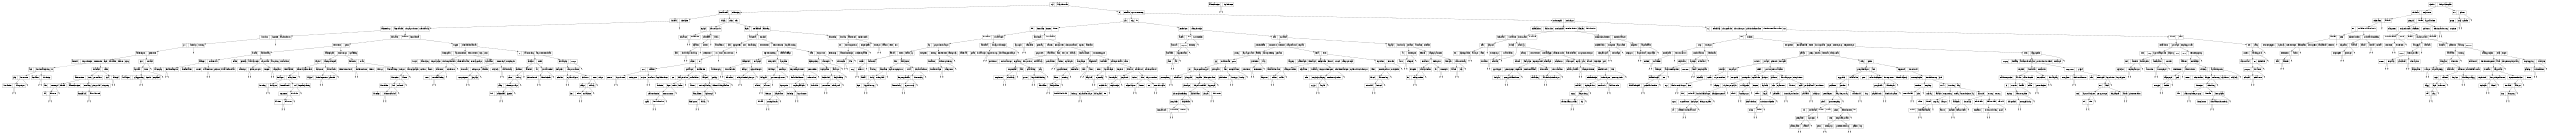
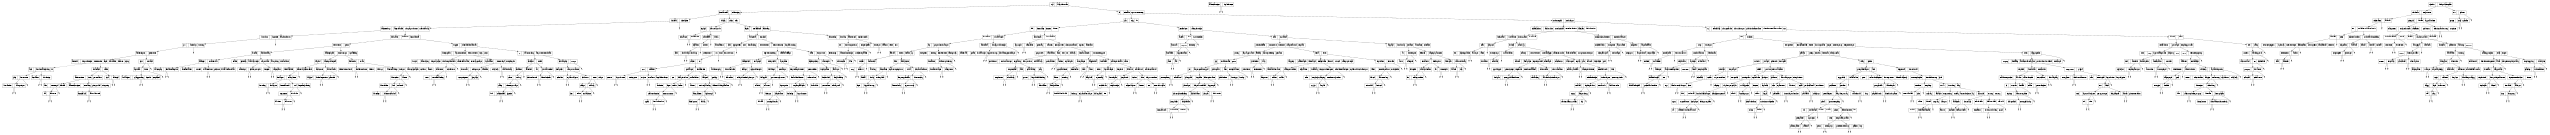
(1512, 57) -> (1510, 49)
